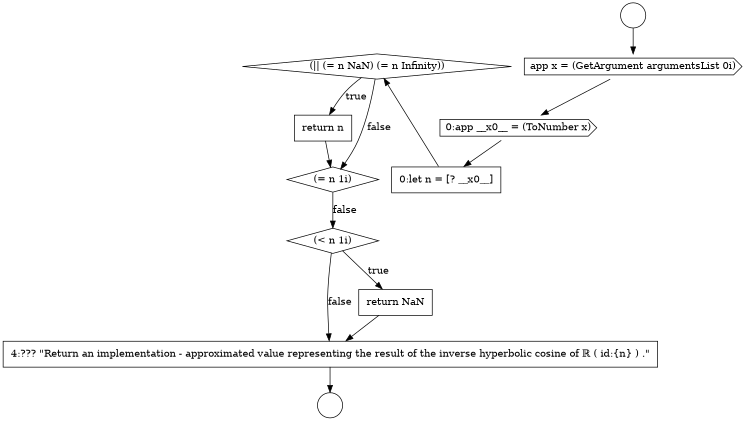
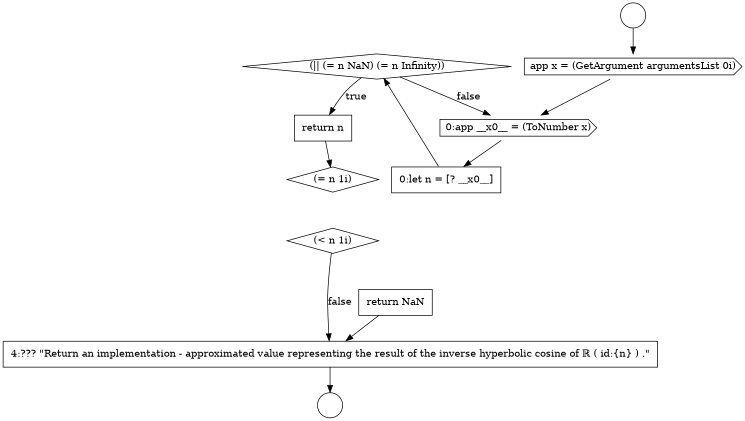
(365, 123) -> (442, 95)
(333, 207) -> none
(360, 267) -> none
